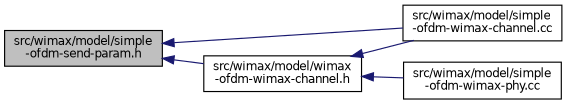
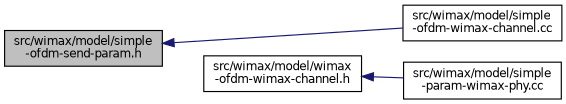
(388, 47) -> none
(189, 62) -> none
(482, 81) -> (482, 81)
